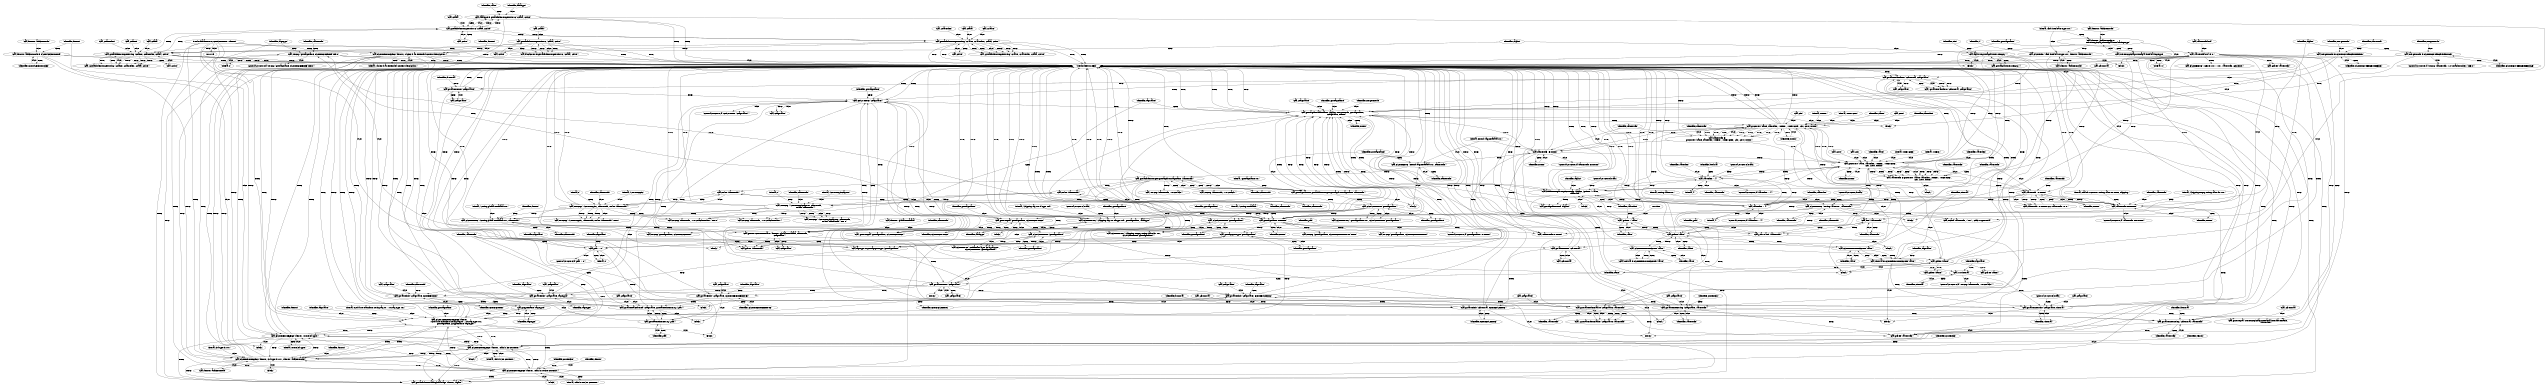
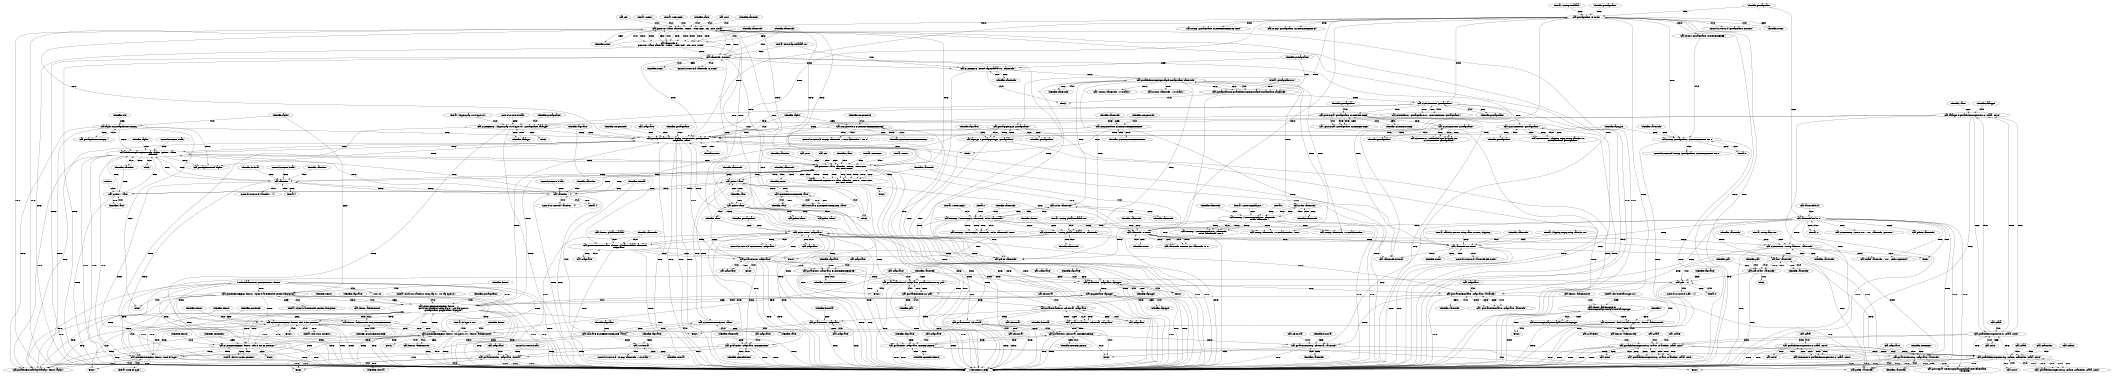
(1498, 67) -> (1022, 329)
